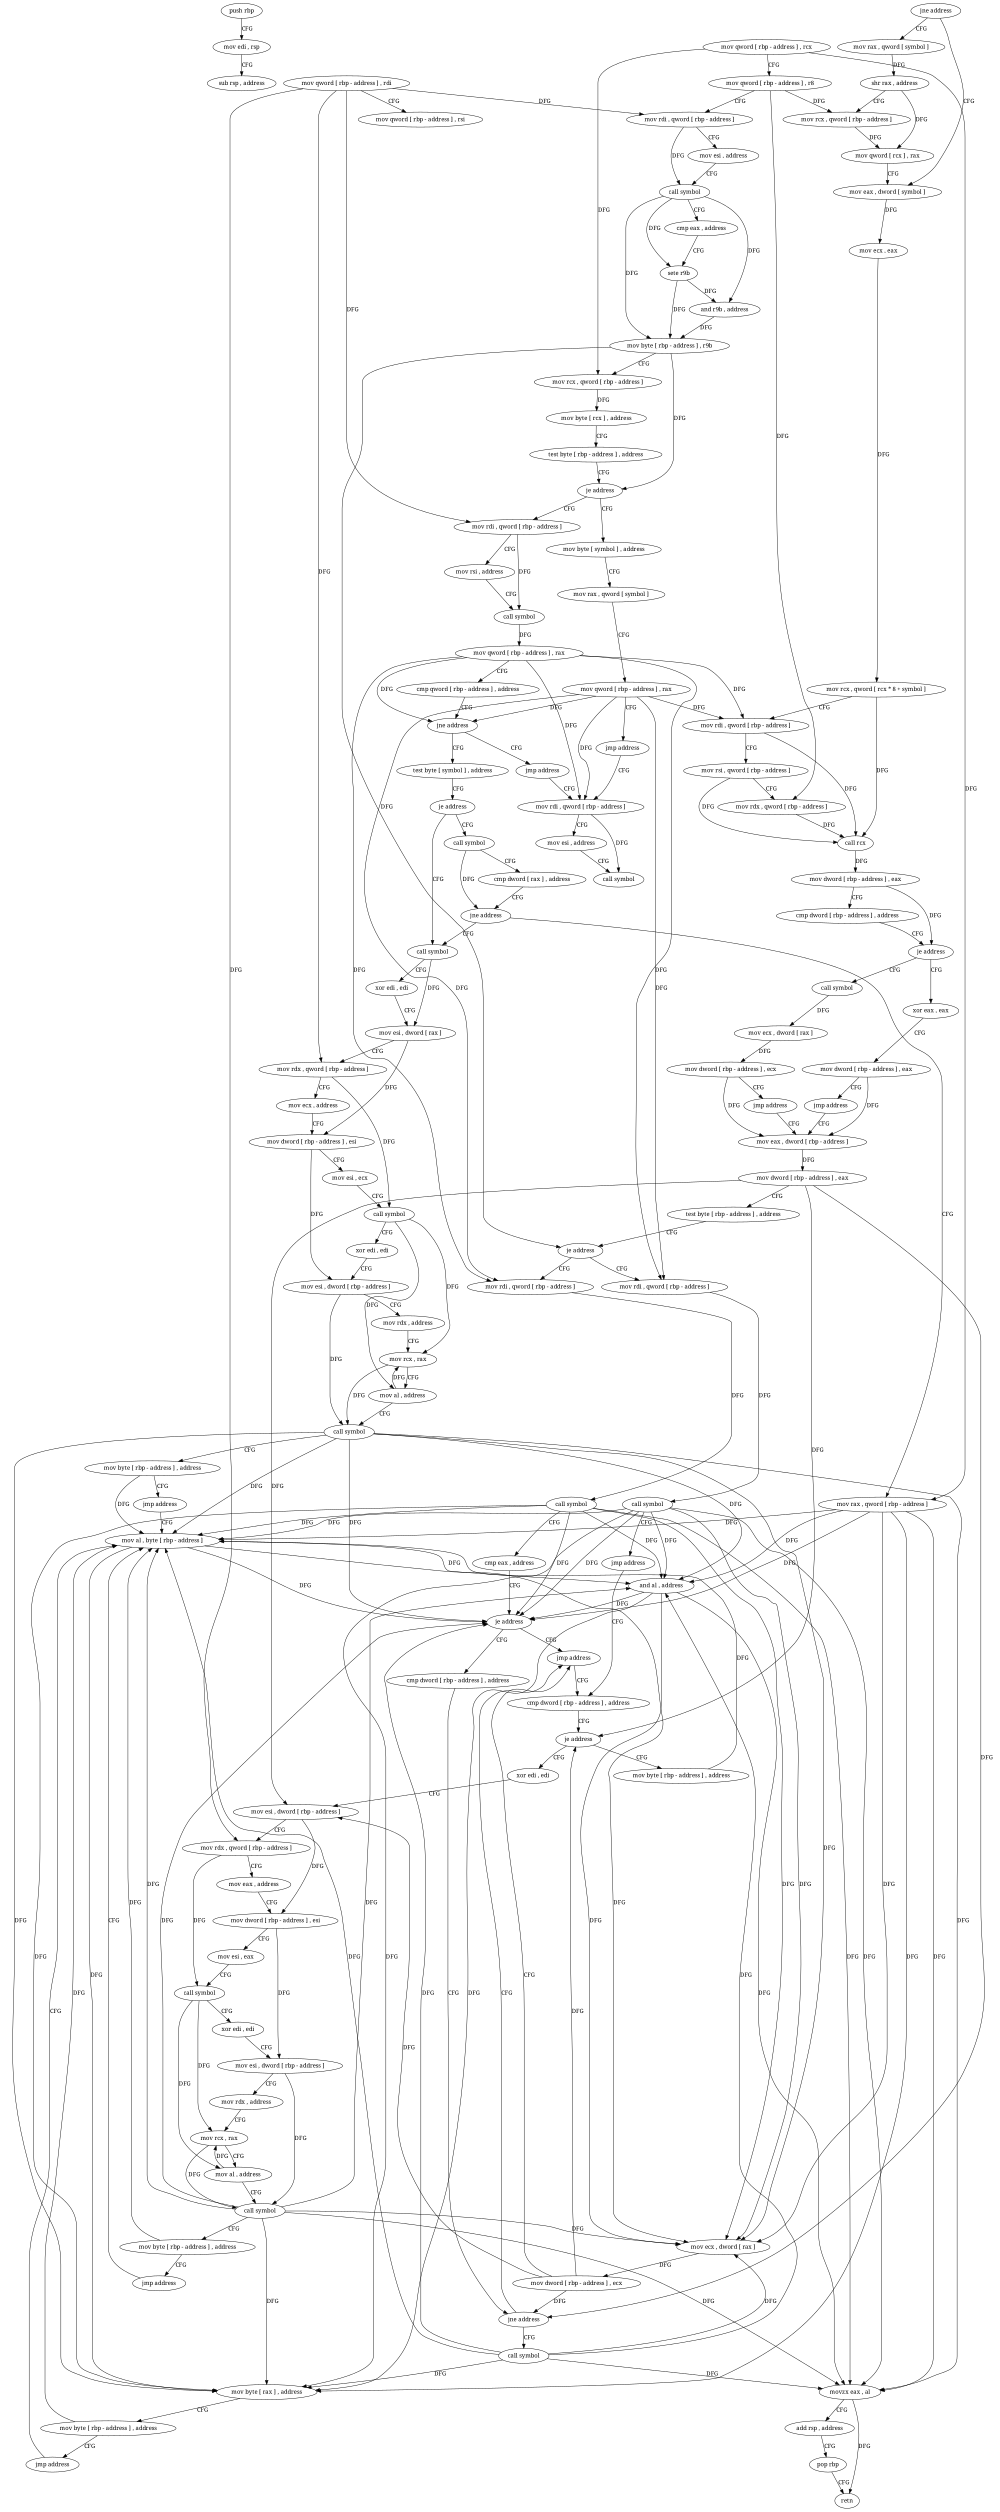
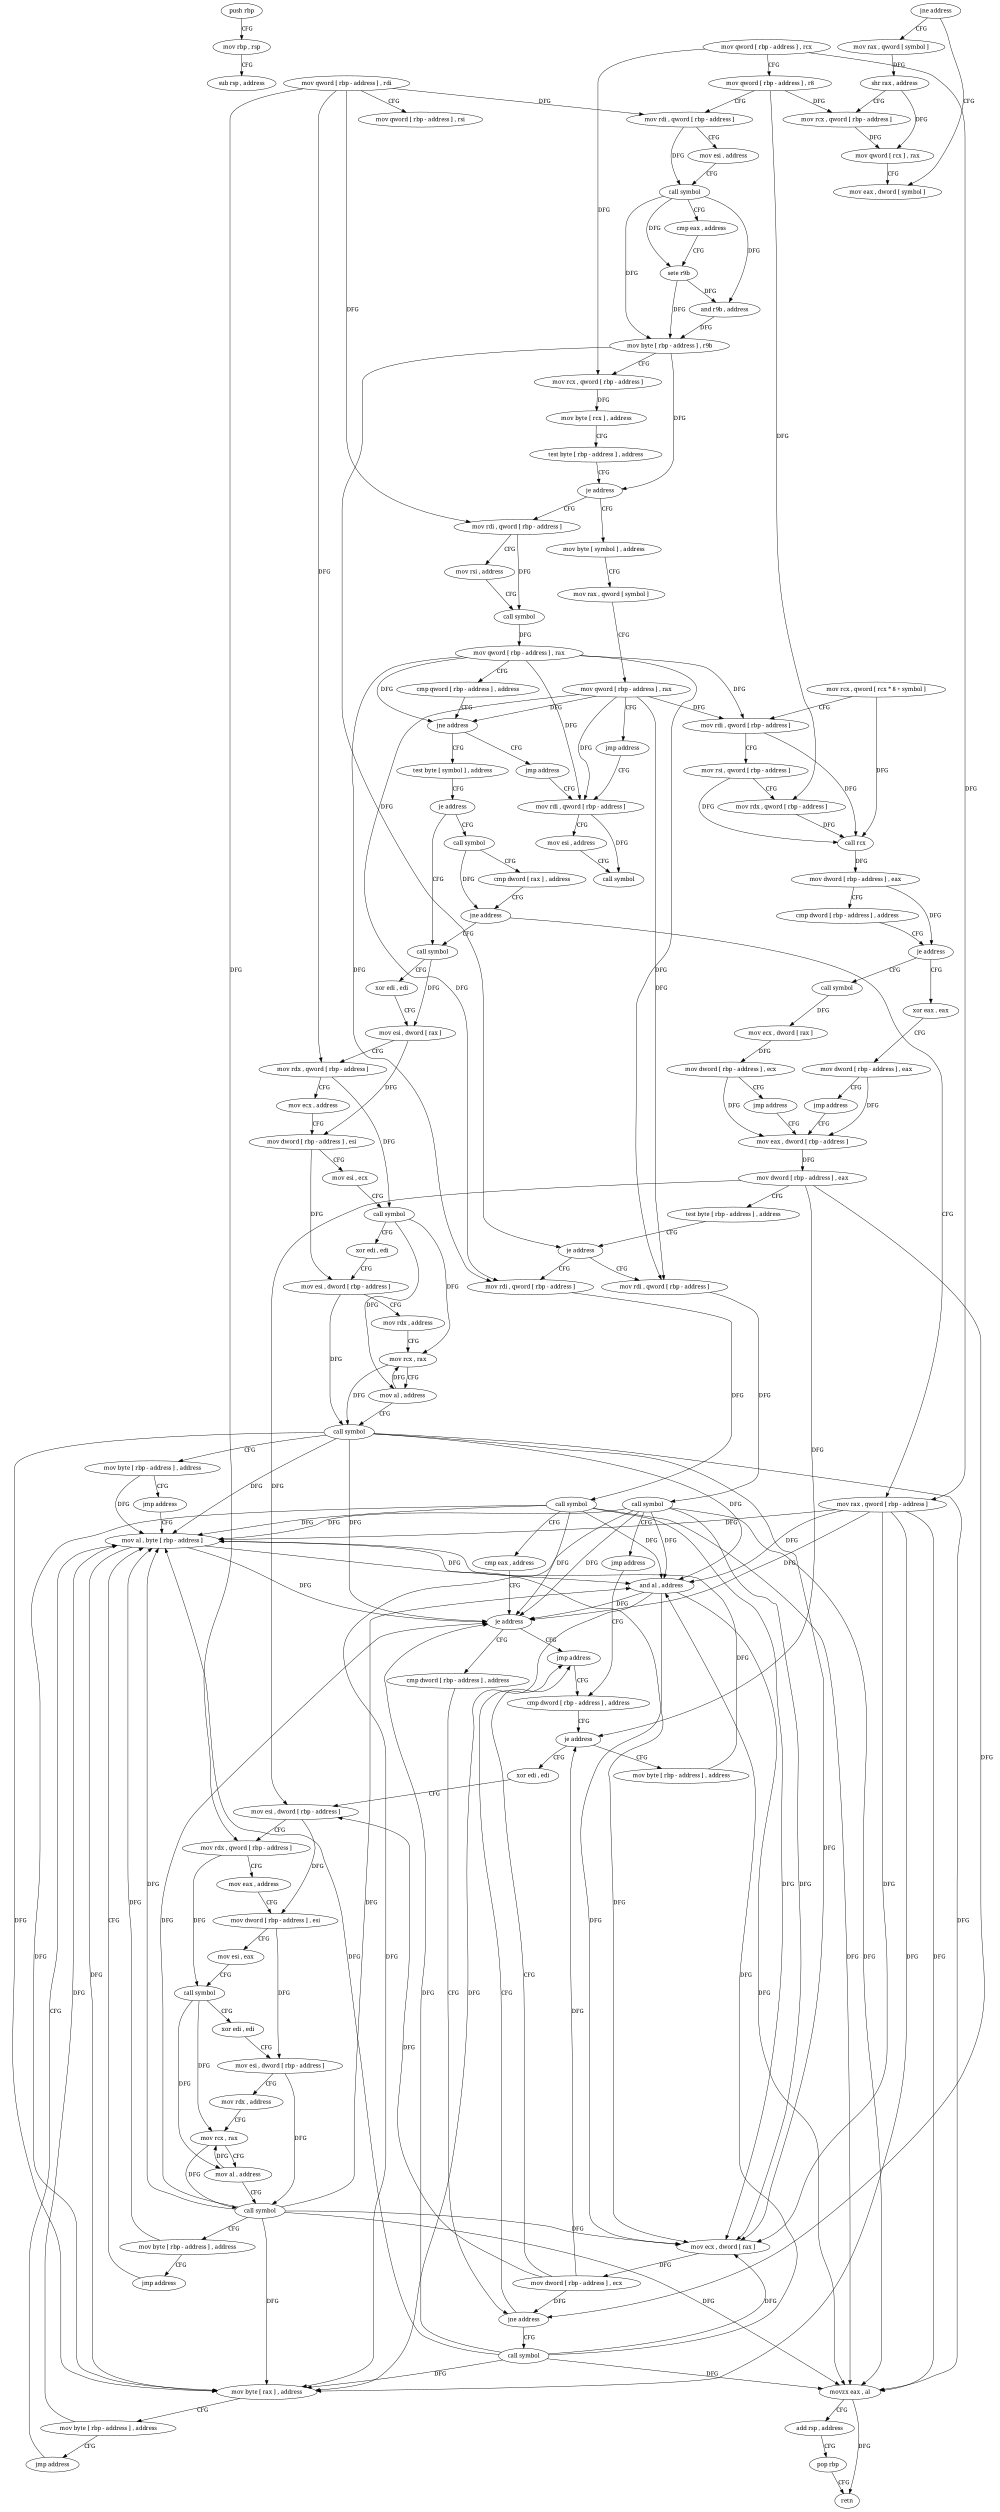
(242, 47) -> (242, 47)
(878, 251) -> none
